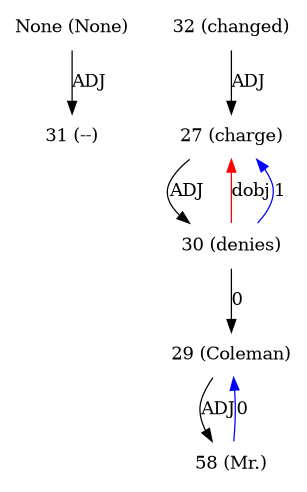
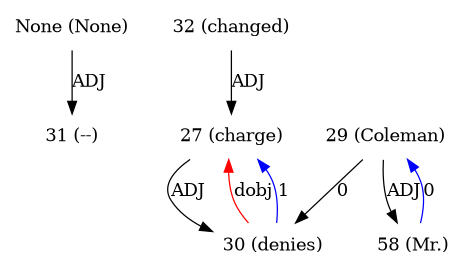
(231, 294) -> (334, 187)
